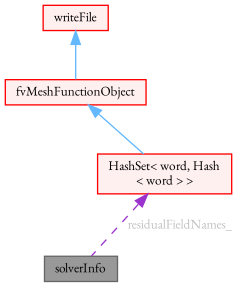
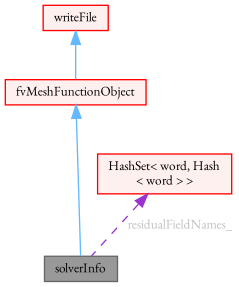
(121, 134) -> (79, 187)
